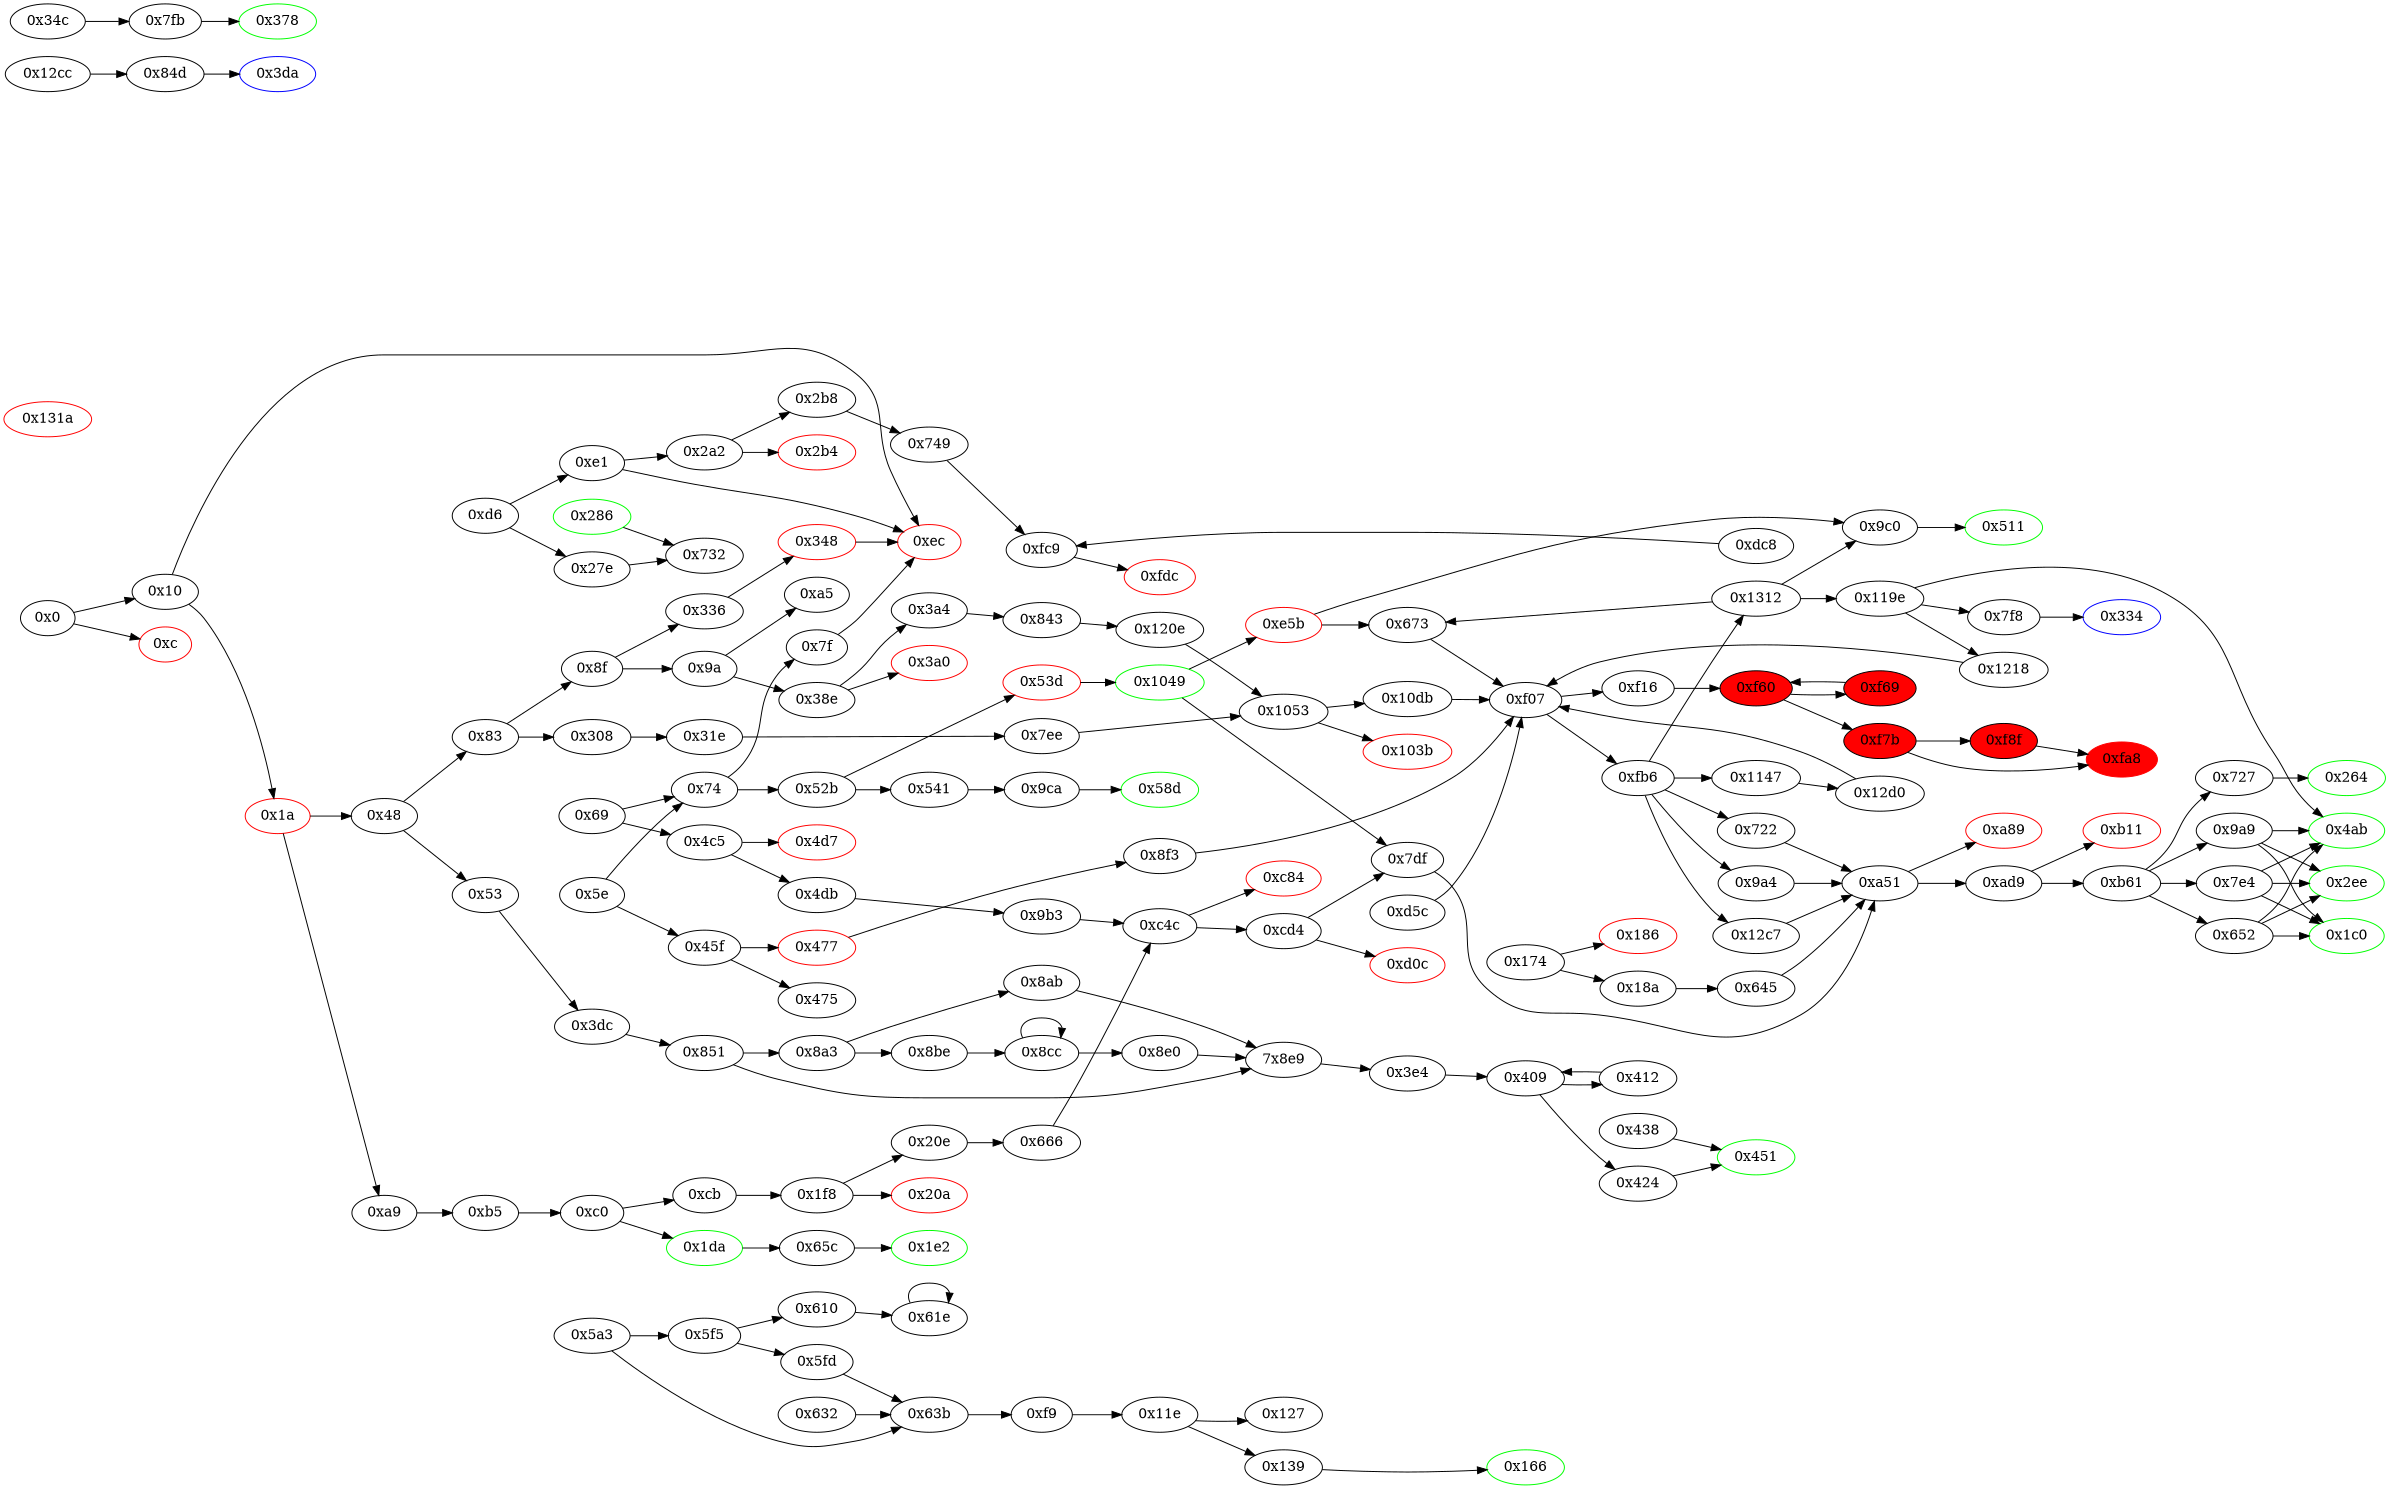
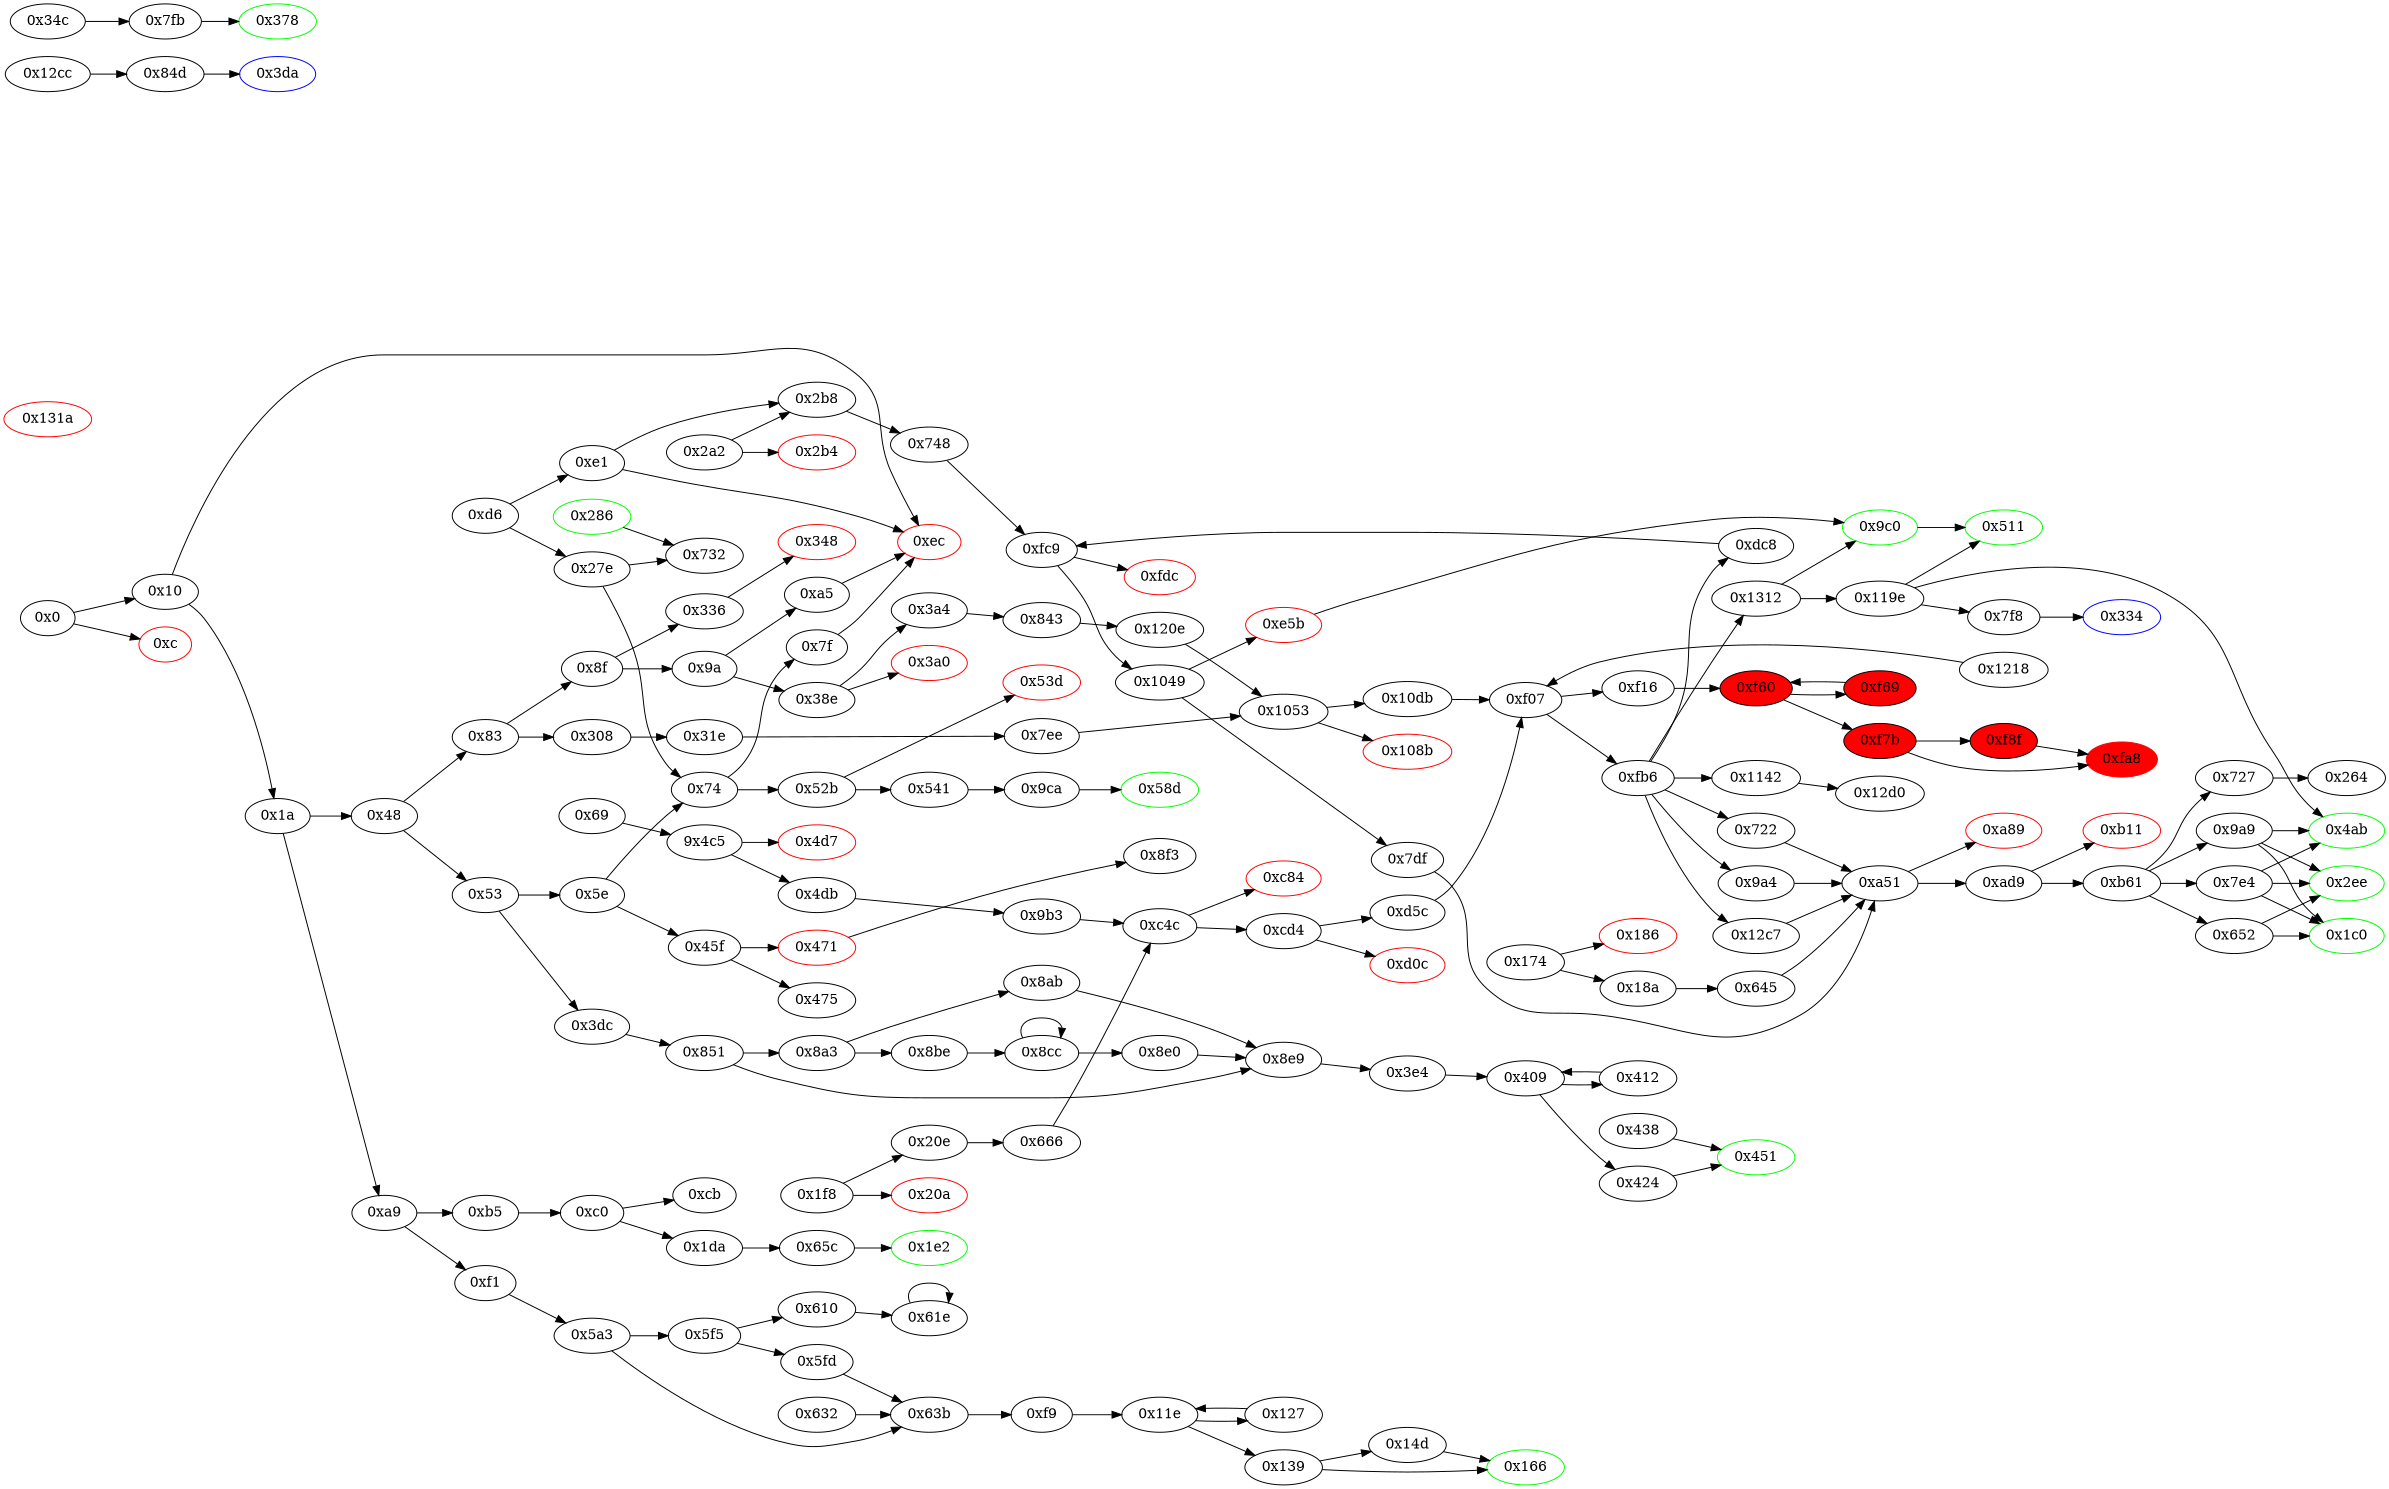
(929, 445) -> (929, 445)
(641, 458) -> (689, 419)
(1880, 527) -> (1880, 527)
(872, 542) -> (869, 571)
(1408, 625) -> none
(1938, 632) -> (1938, 565)
none -> (1688, 663)
(1093, 683) -> (1092, 614)
(1160, 683) -> (1160, 683)
(1716, 730) -> none
(1408, 752) -> (1408, 752)
(1756, 778) -> (1756, 778)
(2347, 778) -> (2347, 778)
(643, 804) -> (641, 679)
(278, 816) -> (278, 816)
(1365, 817) -> none
(704, 842) -> (704, 842)
(2287, 890) -> none
none -> (534, 895)
(1342, 898) -> (1341, 923)
(817, 948) -> (817, 948)
(1284, 1060) -> (1284, 1060)
(753, 1195) -> none
(704, 1248) -> (704, 1248)
none -> (485, 1283)
none -> (1227, 1408)
none -> (1408, 1445)
